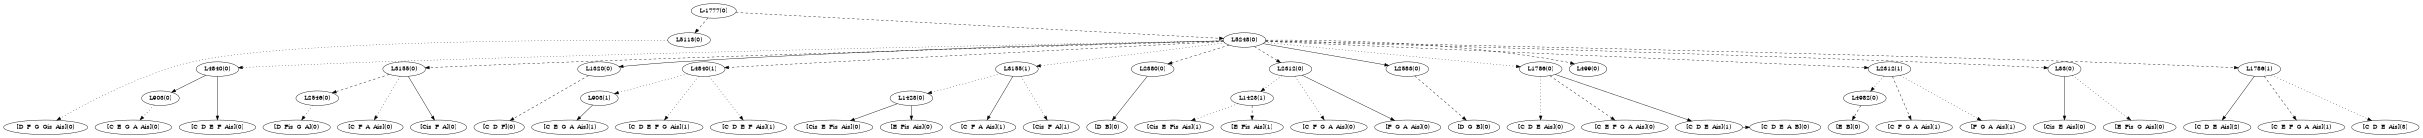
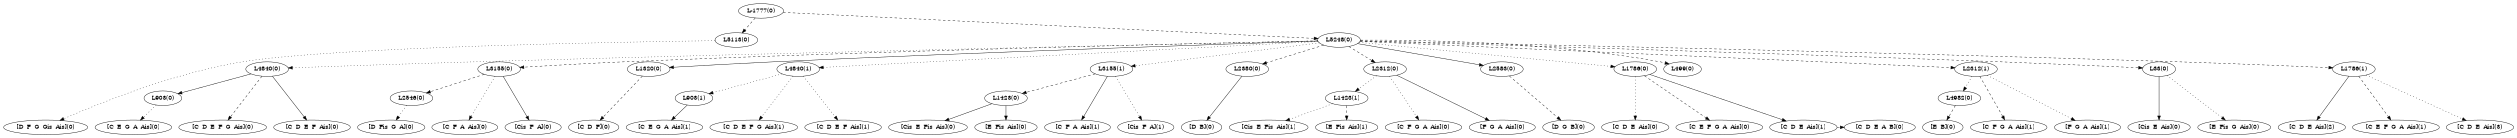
(976, 54) -> (1071, 54)
(966, 83) -> (1061, 83)
none -> (223, 127)
